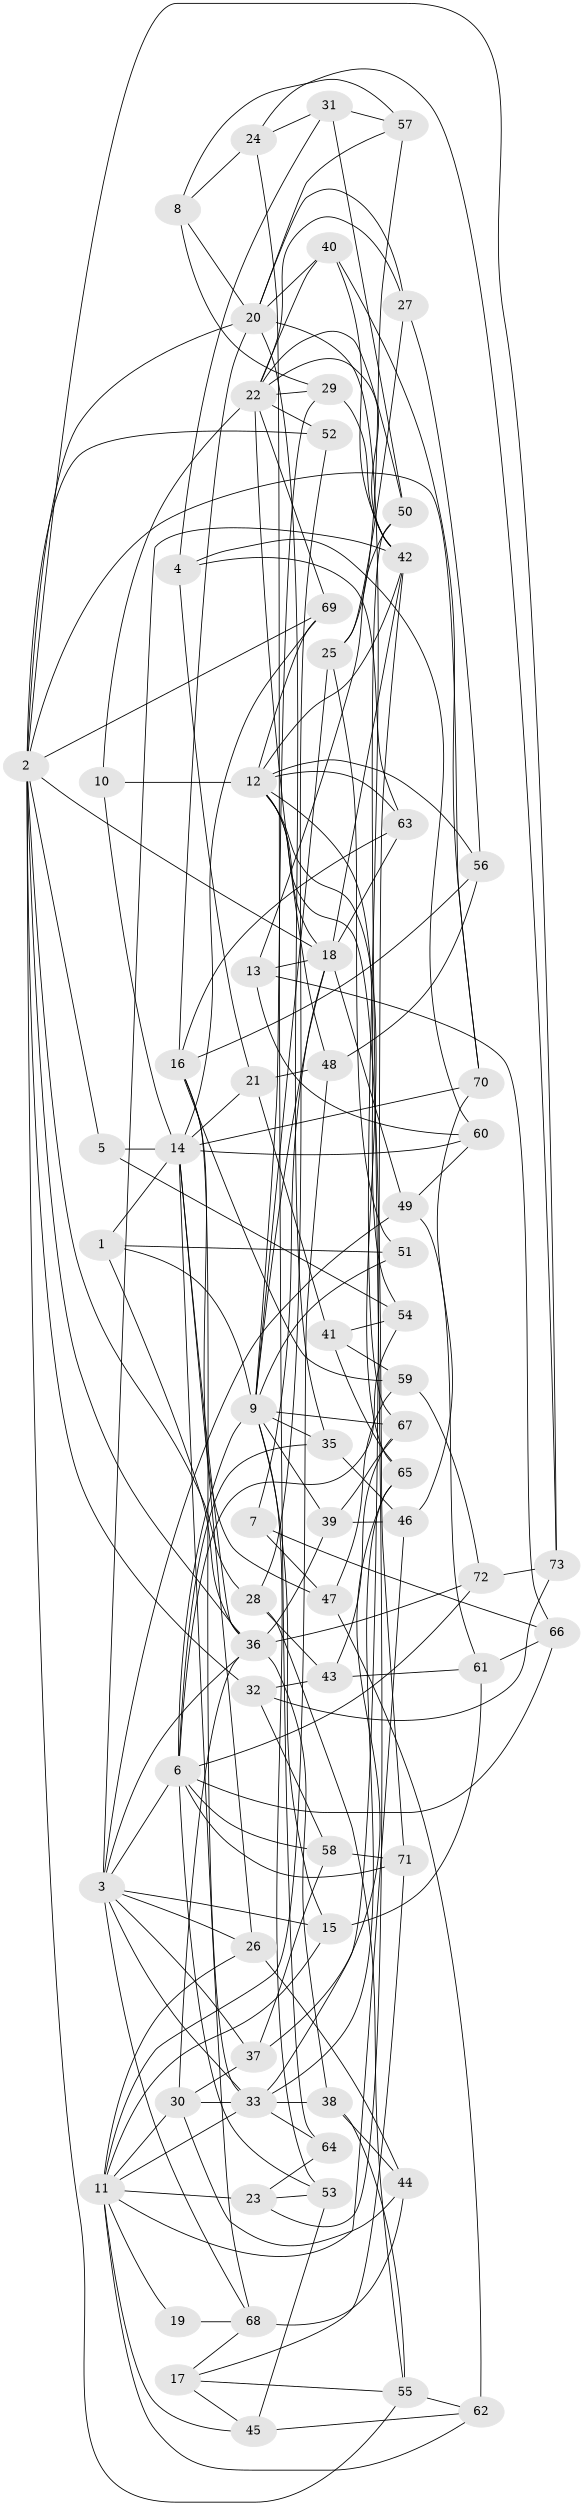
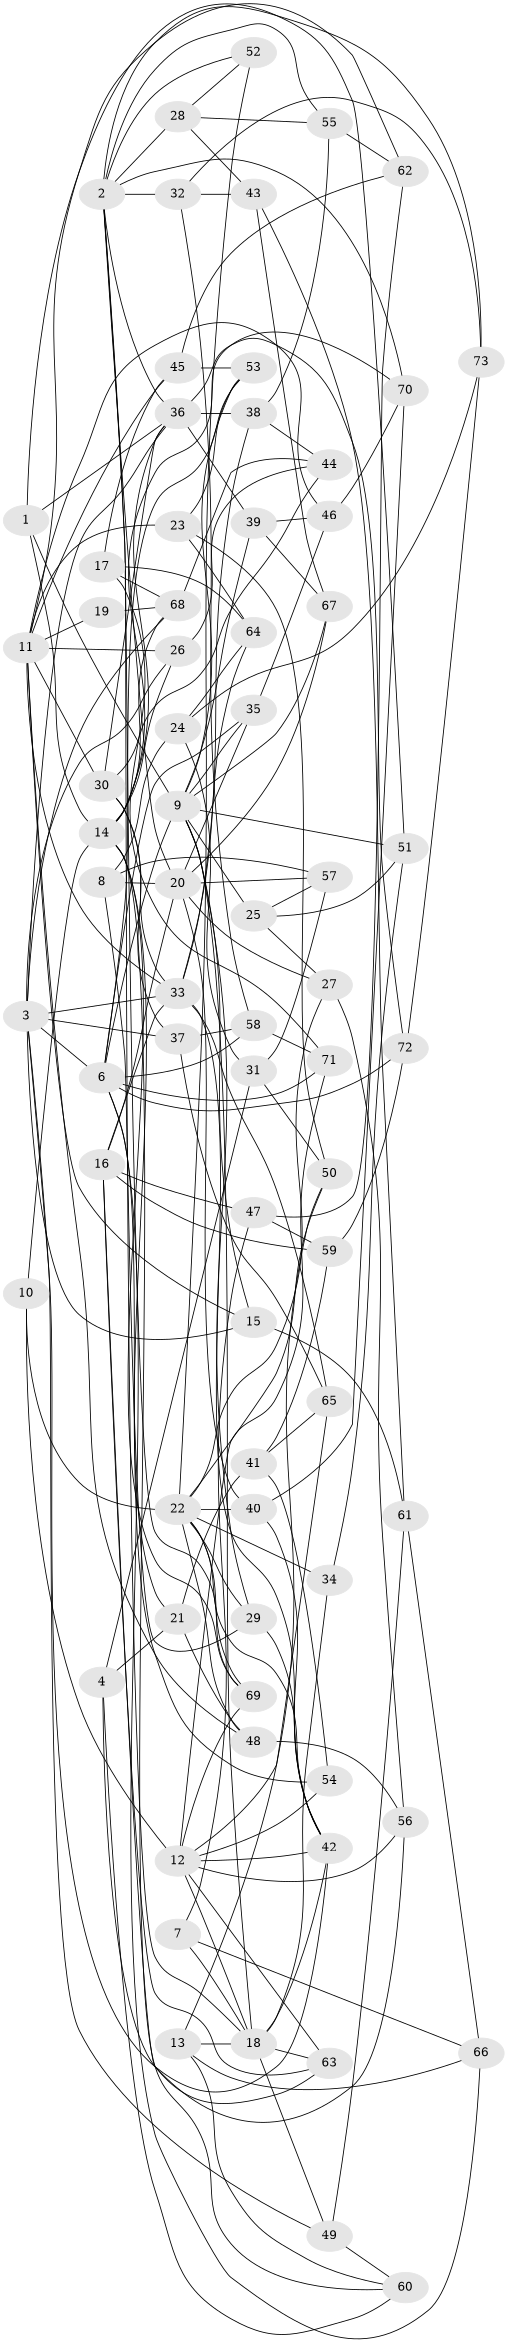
(102, 1149) -> none
none -> (330, 1580)
(292, 2386) -> (184, 576)
